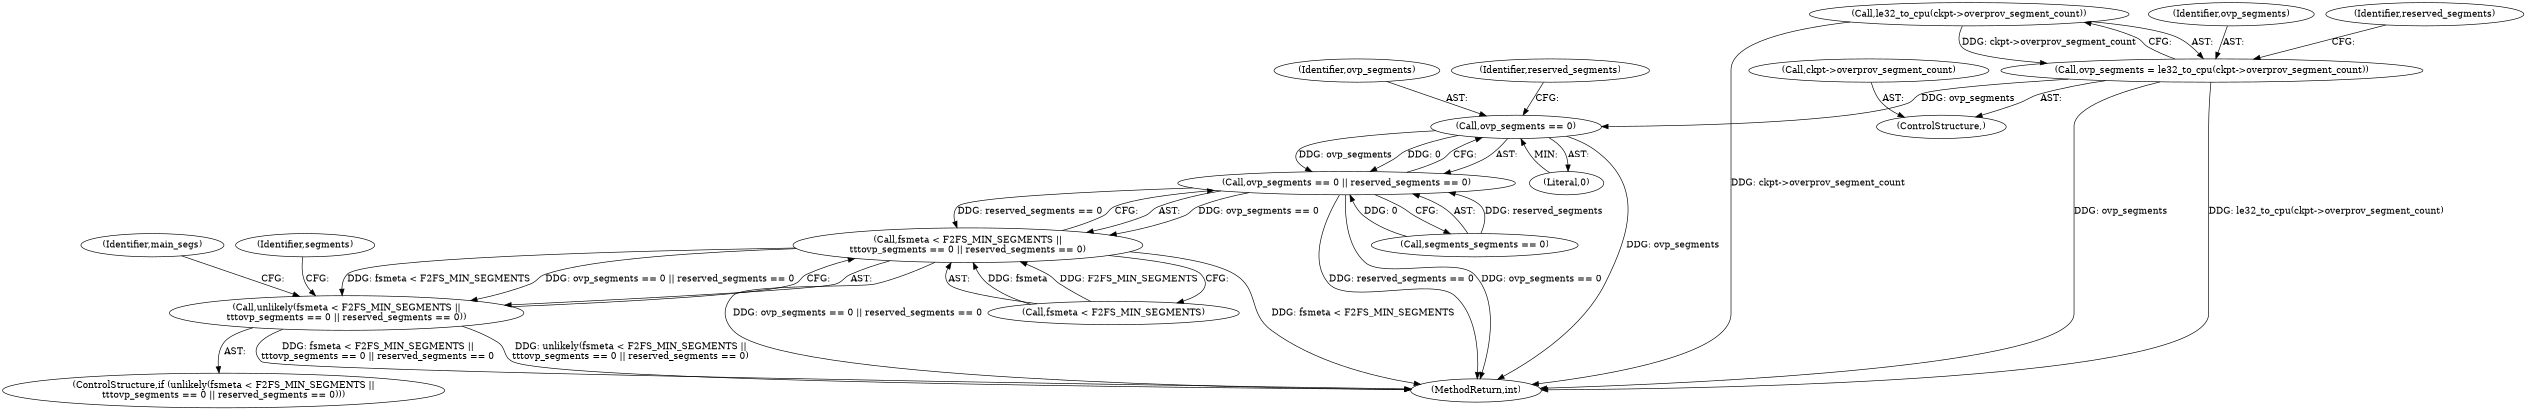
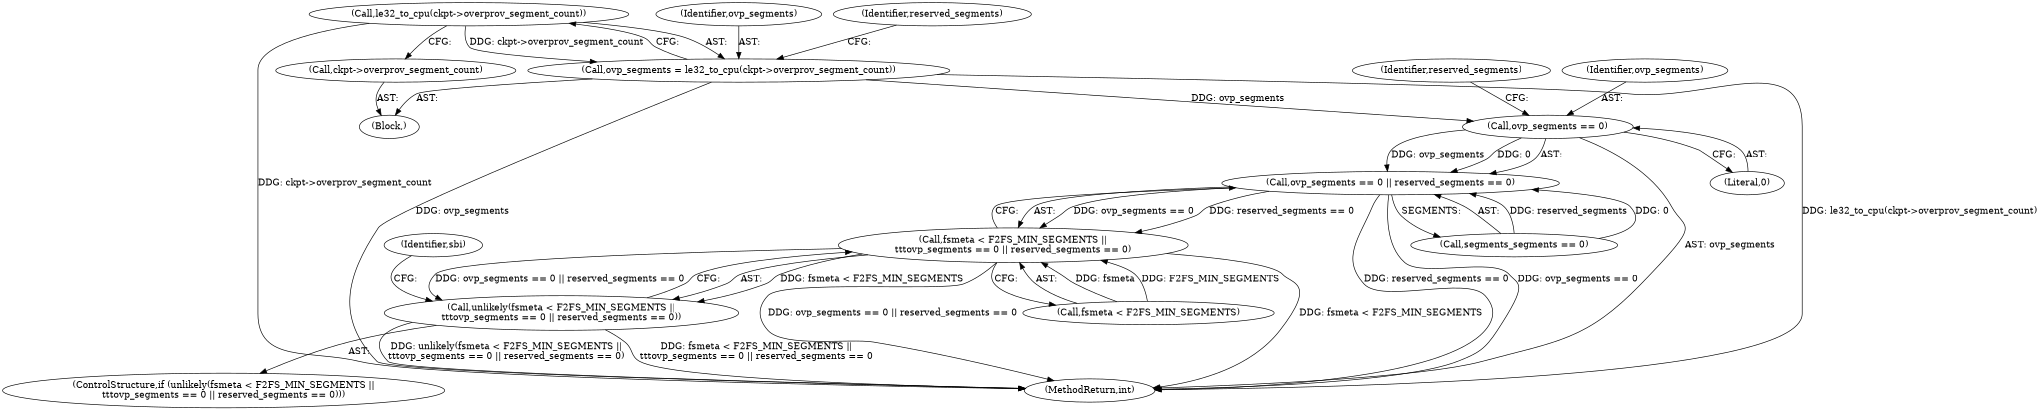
none -> (427, 38)
(1941, 127) -> (389, 127)
(1548, 155) -> (1758, 155)
(1580, 155) -> (1725, 155)
(1443, 159) -> none
(1428, 211) -> (1433, 211)
(152, 245) -> none
(305, 245) -> (433, 245)
(1673, 245) -> (1730, 245)
